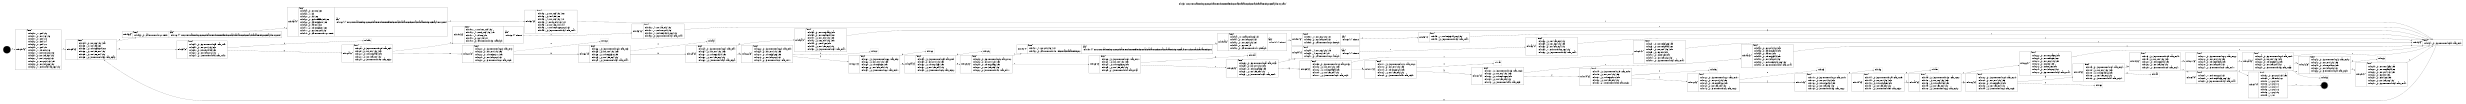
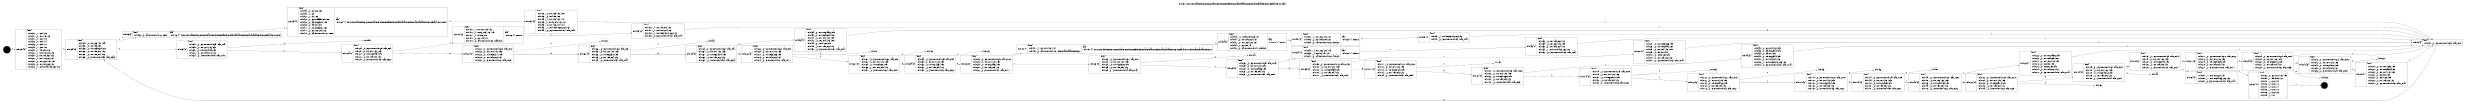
none -> (1849, 83)
